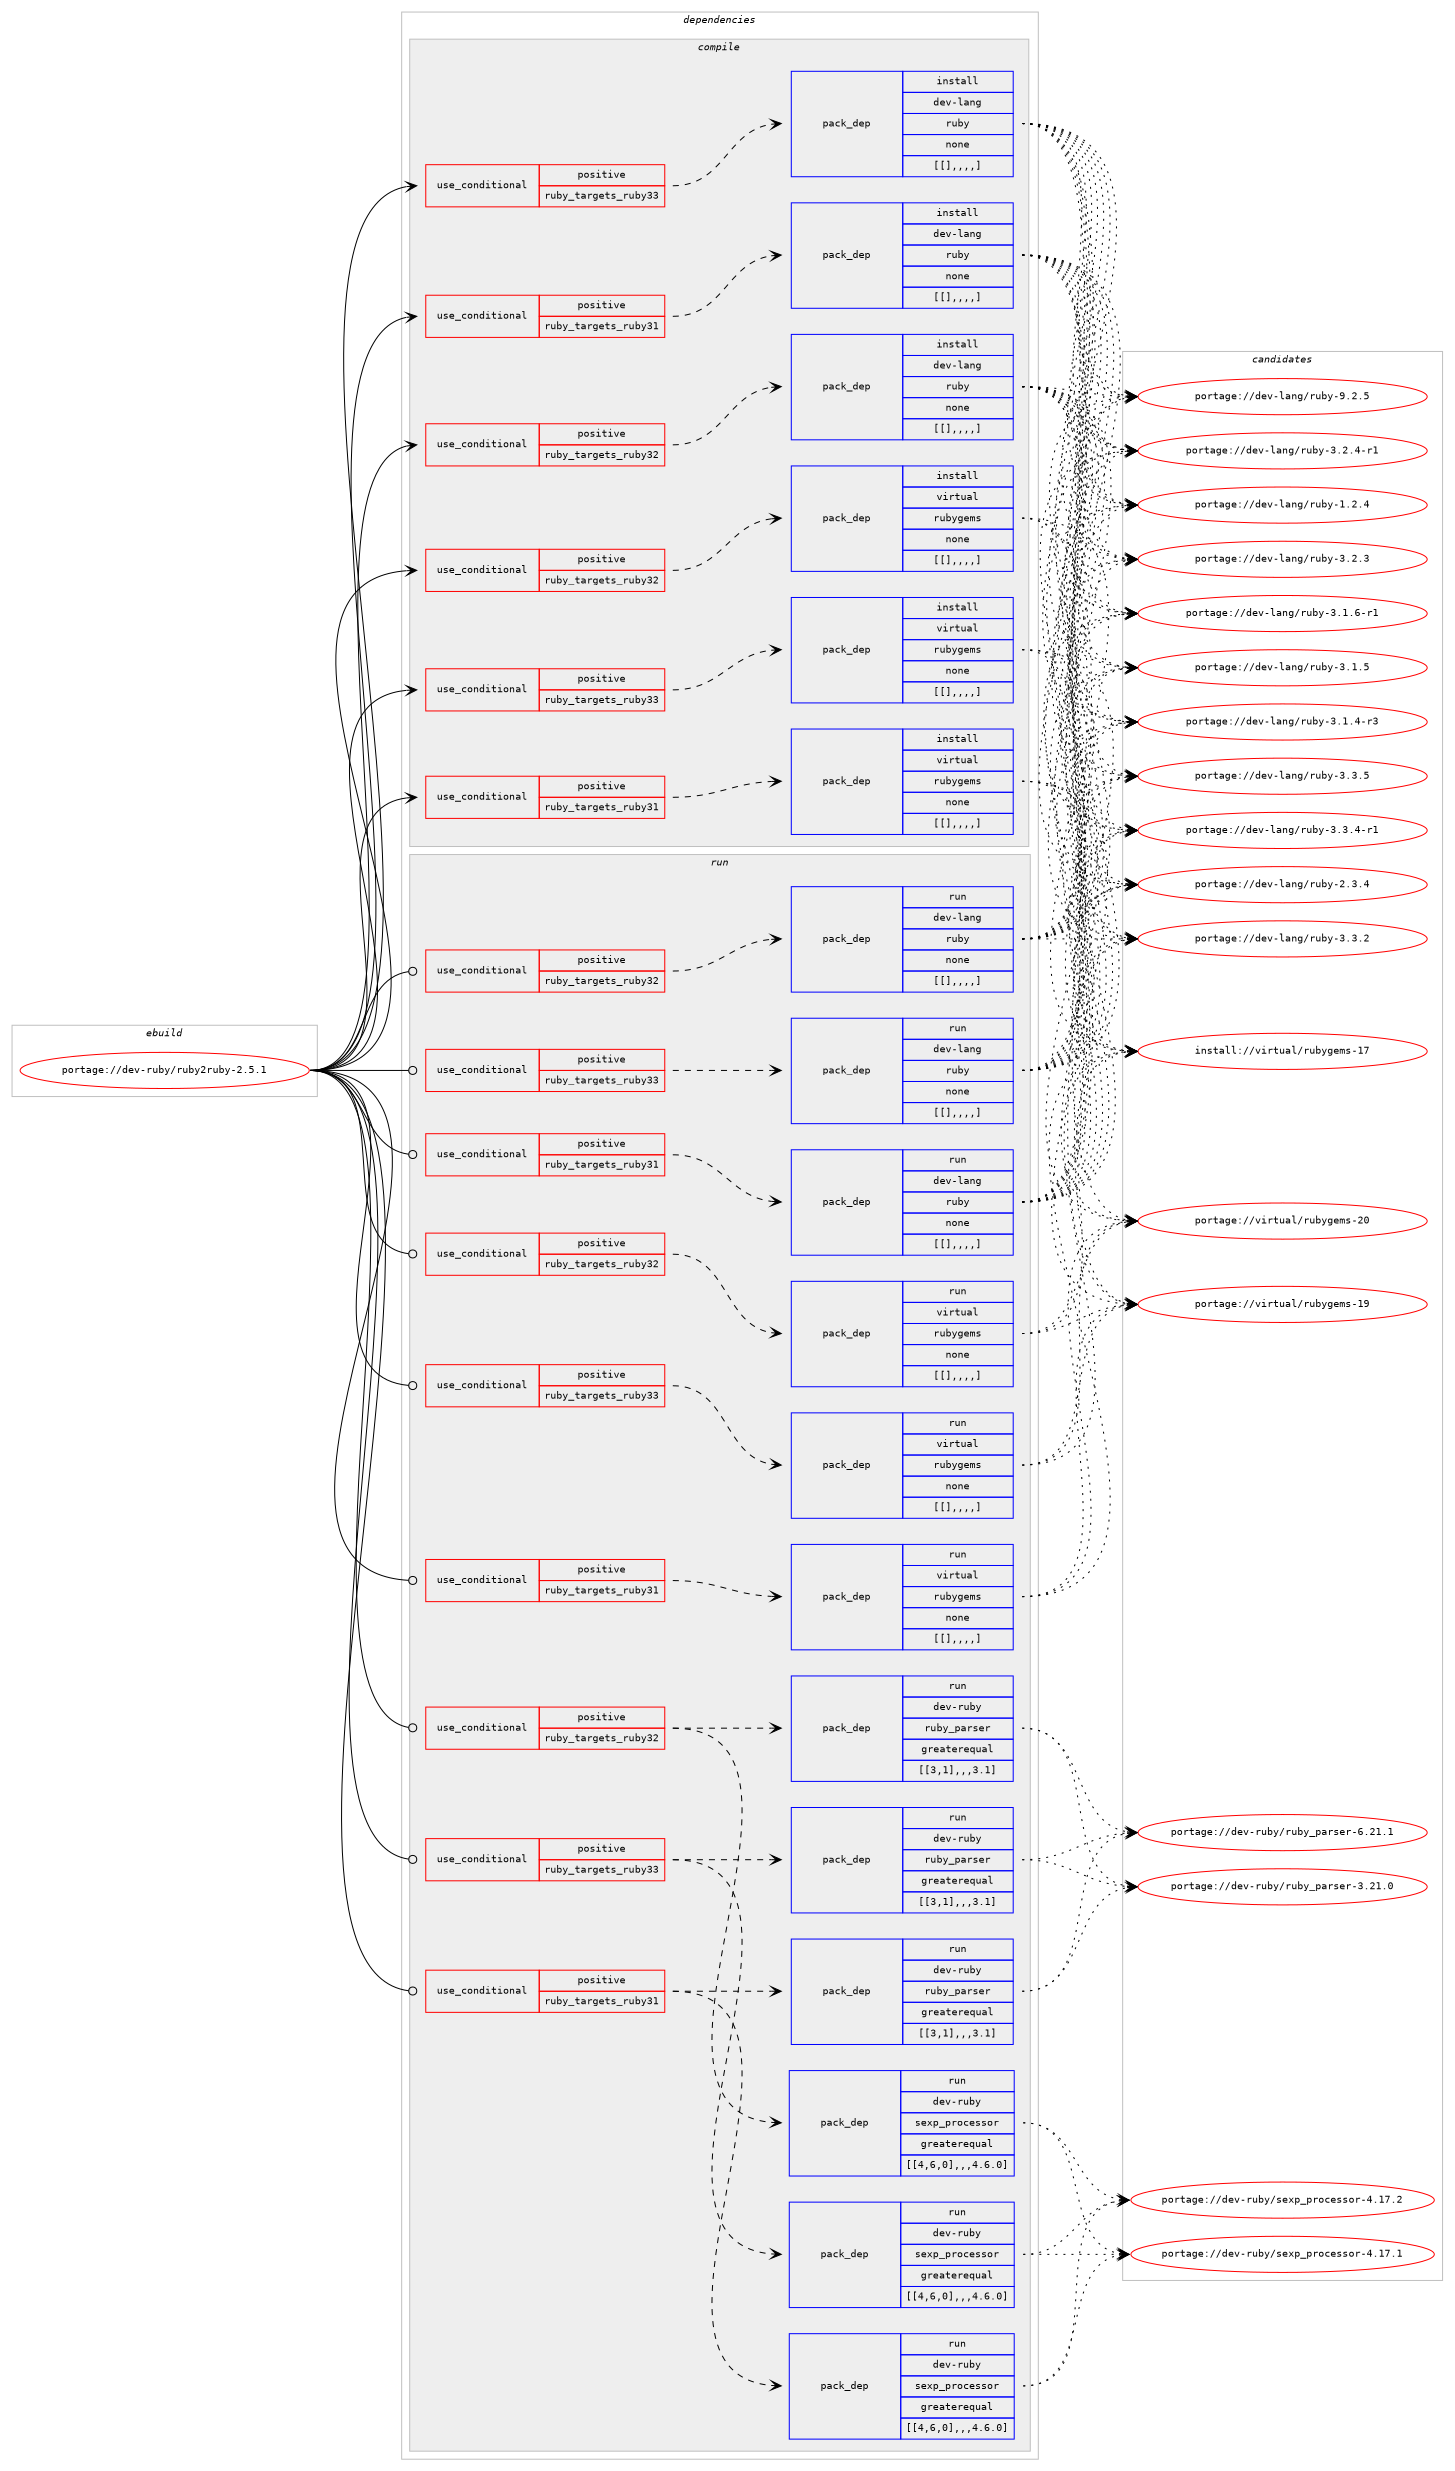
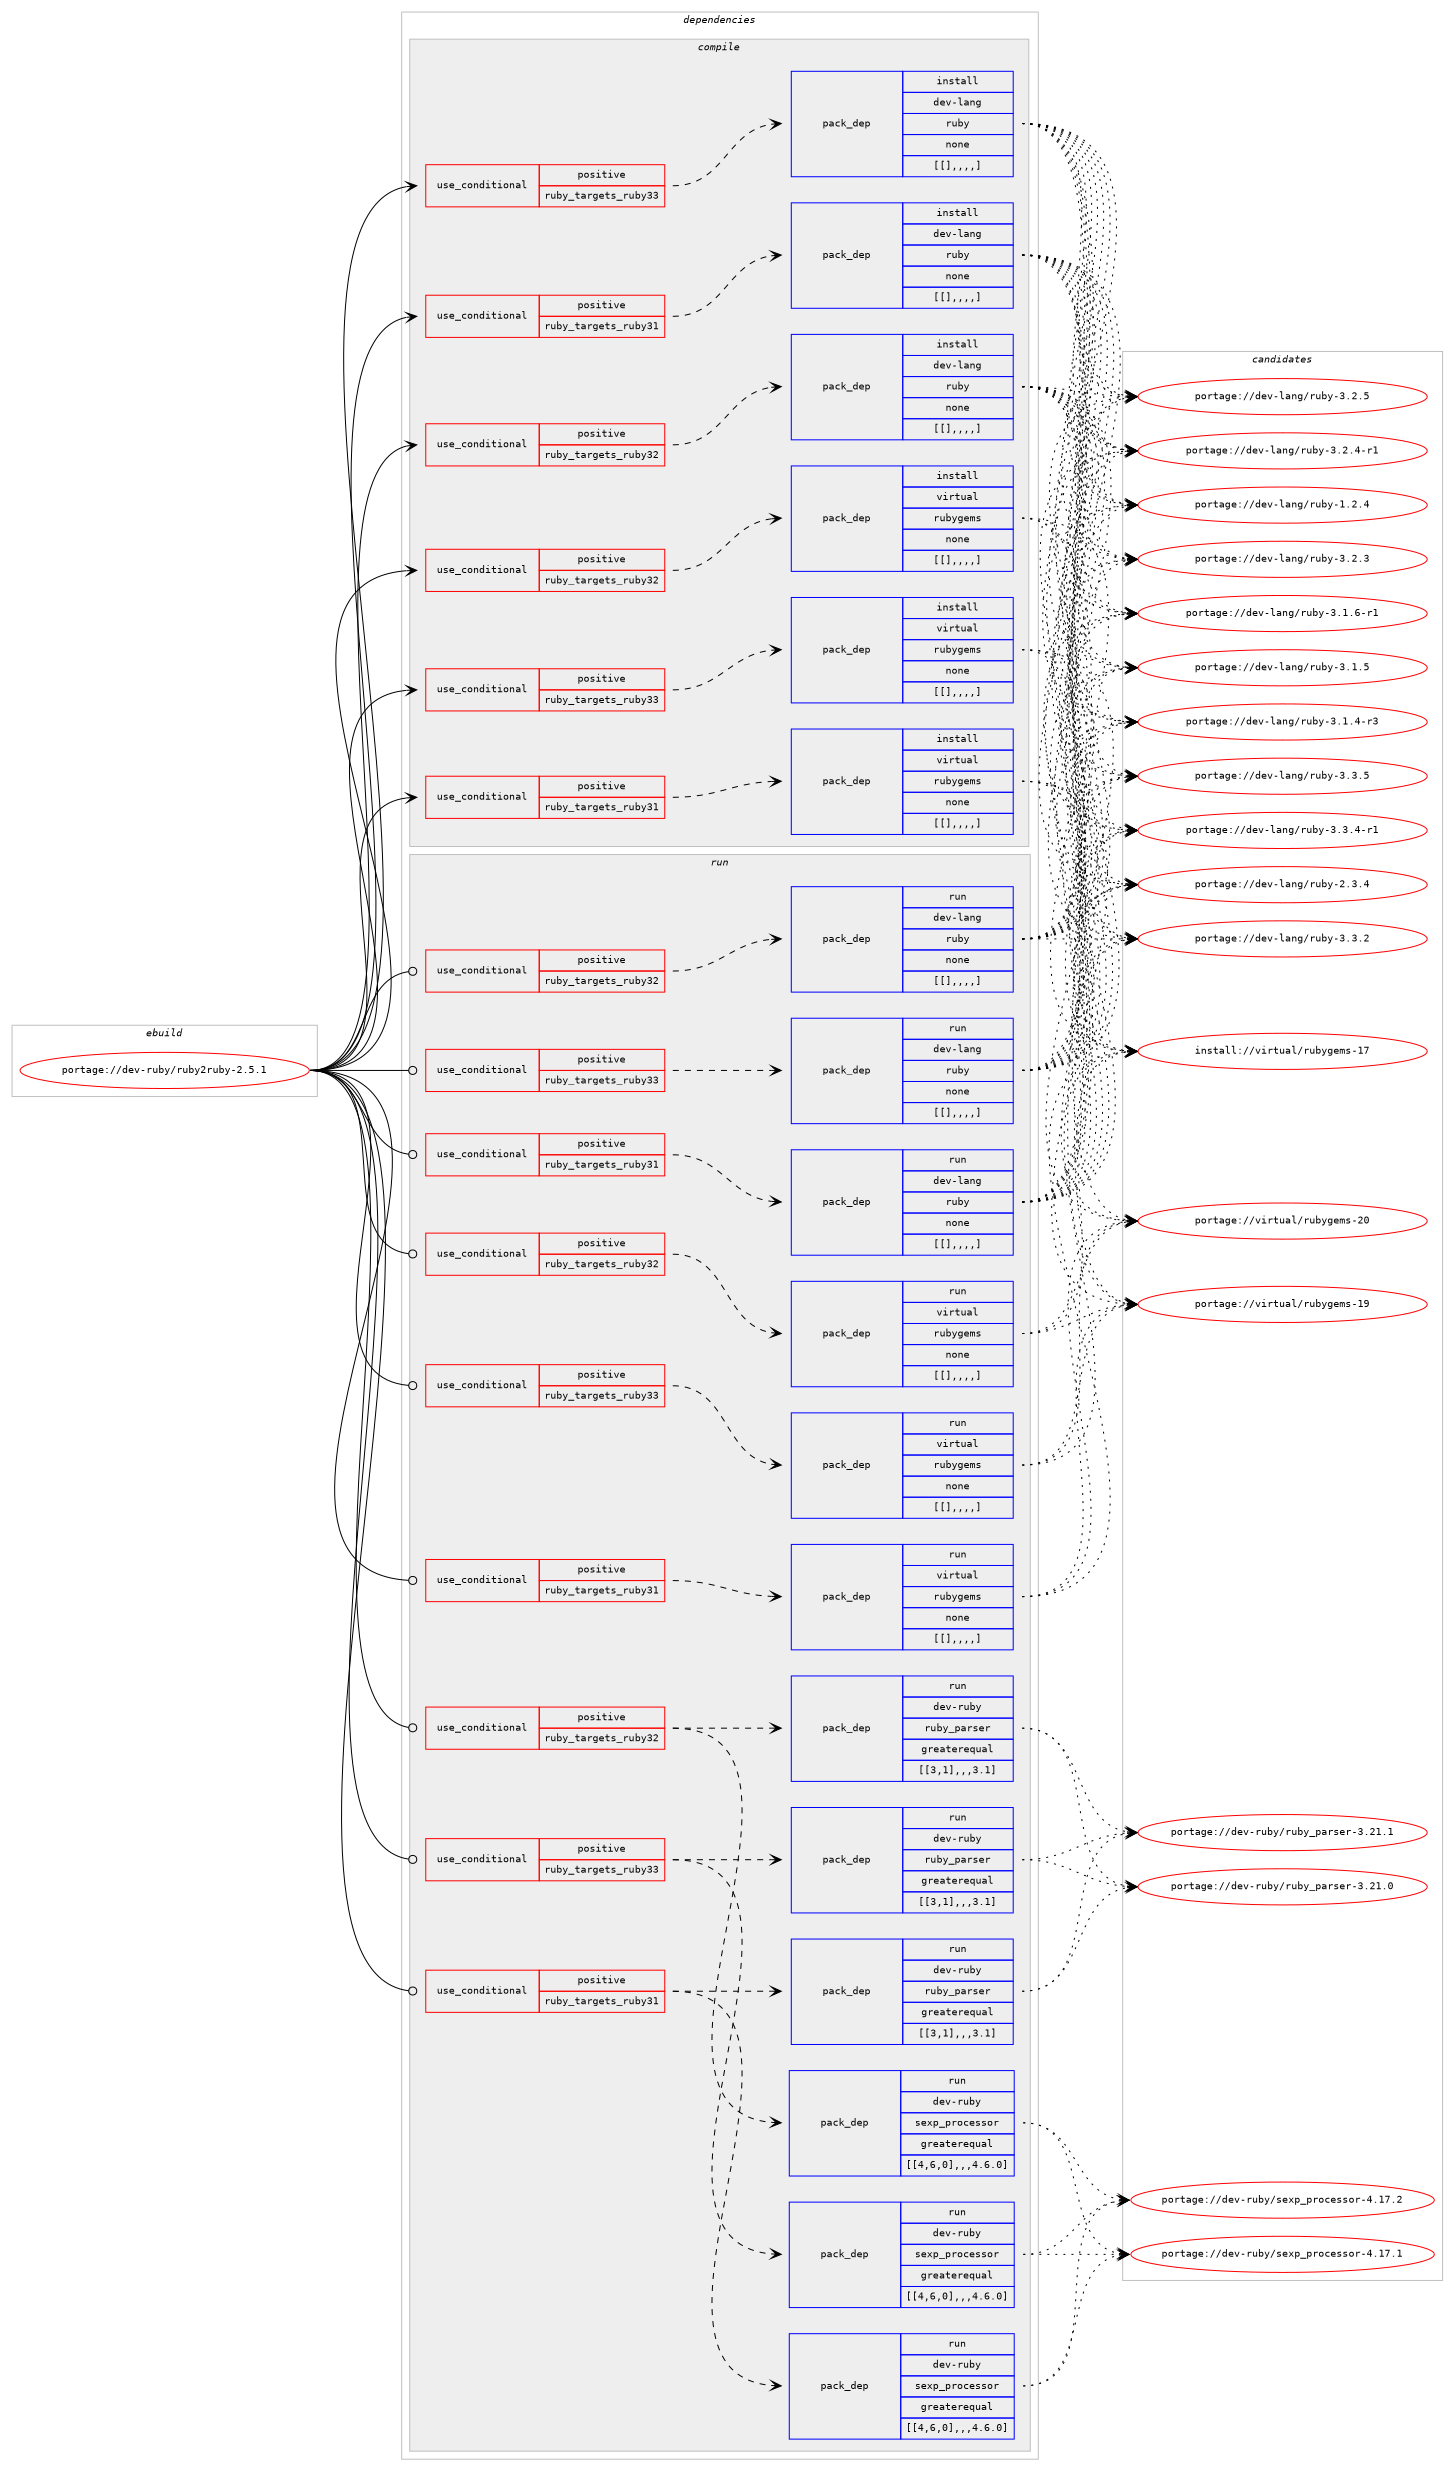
(1283, 397) -> (1283, 397)
(1283, 1833) -> (1283, 1833)
